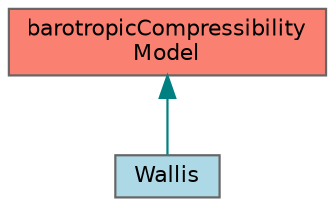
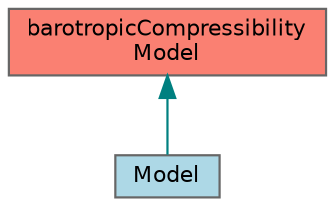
(167, 176) -> (167, 176)
